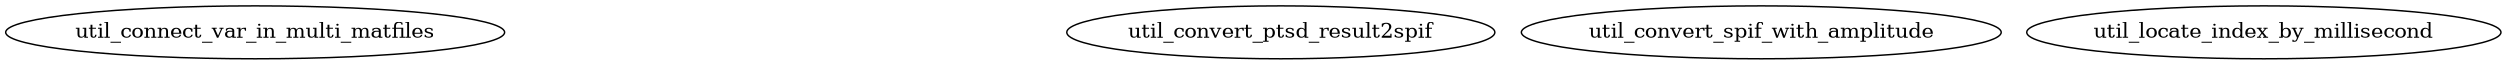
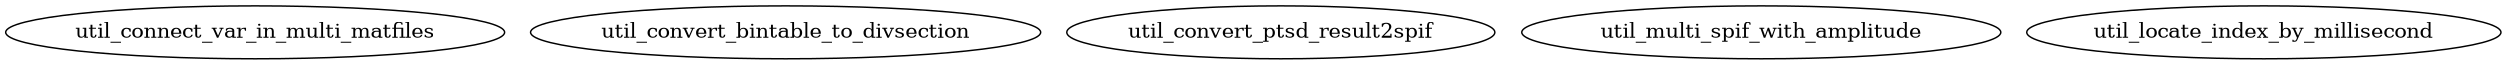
none -> (786, 32)
(1761, 32) -> (1761, 32)
